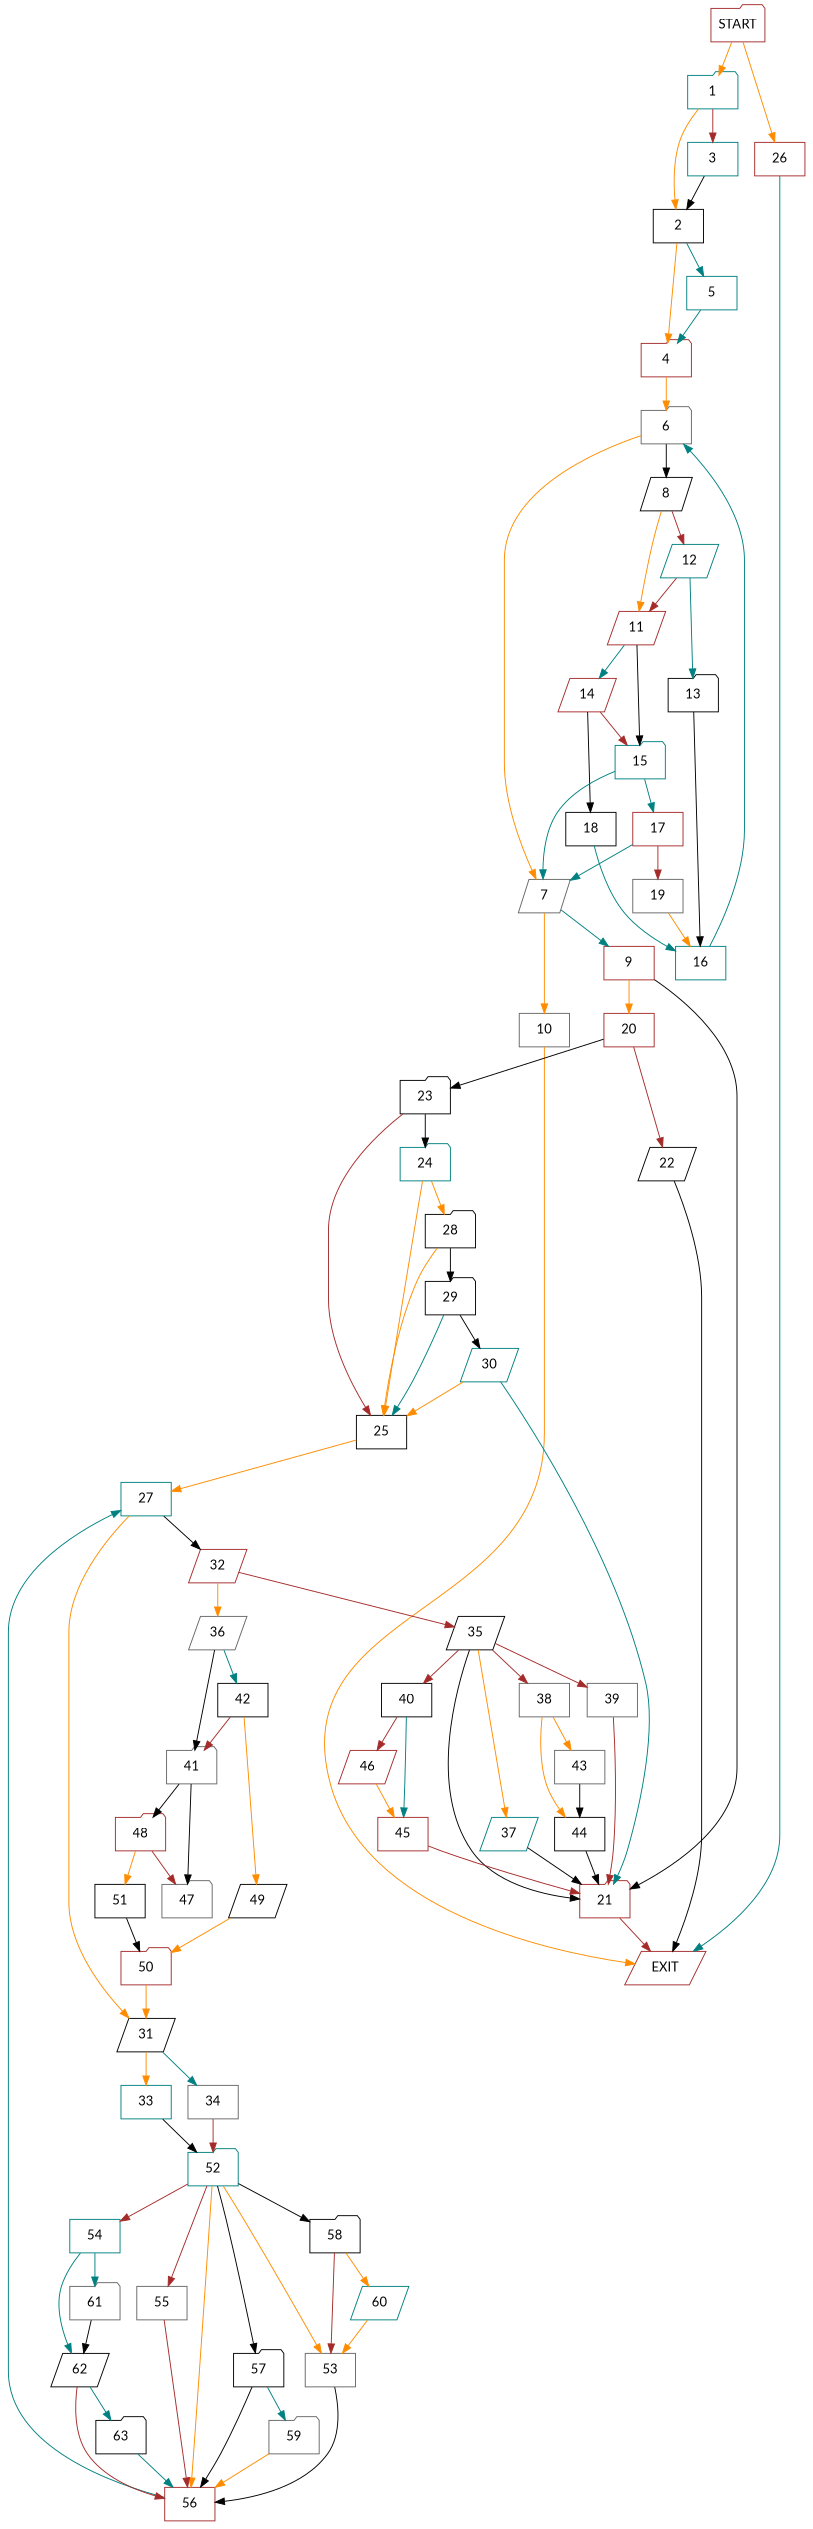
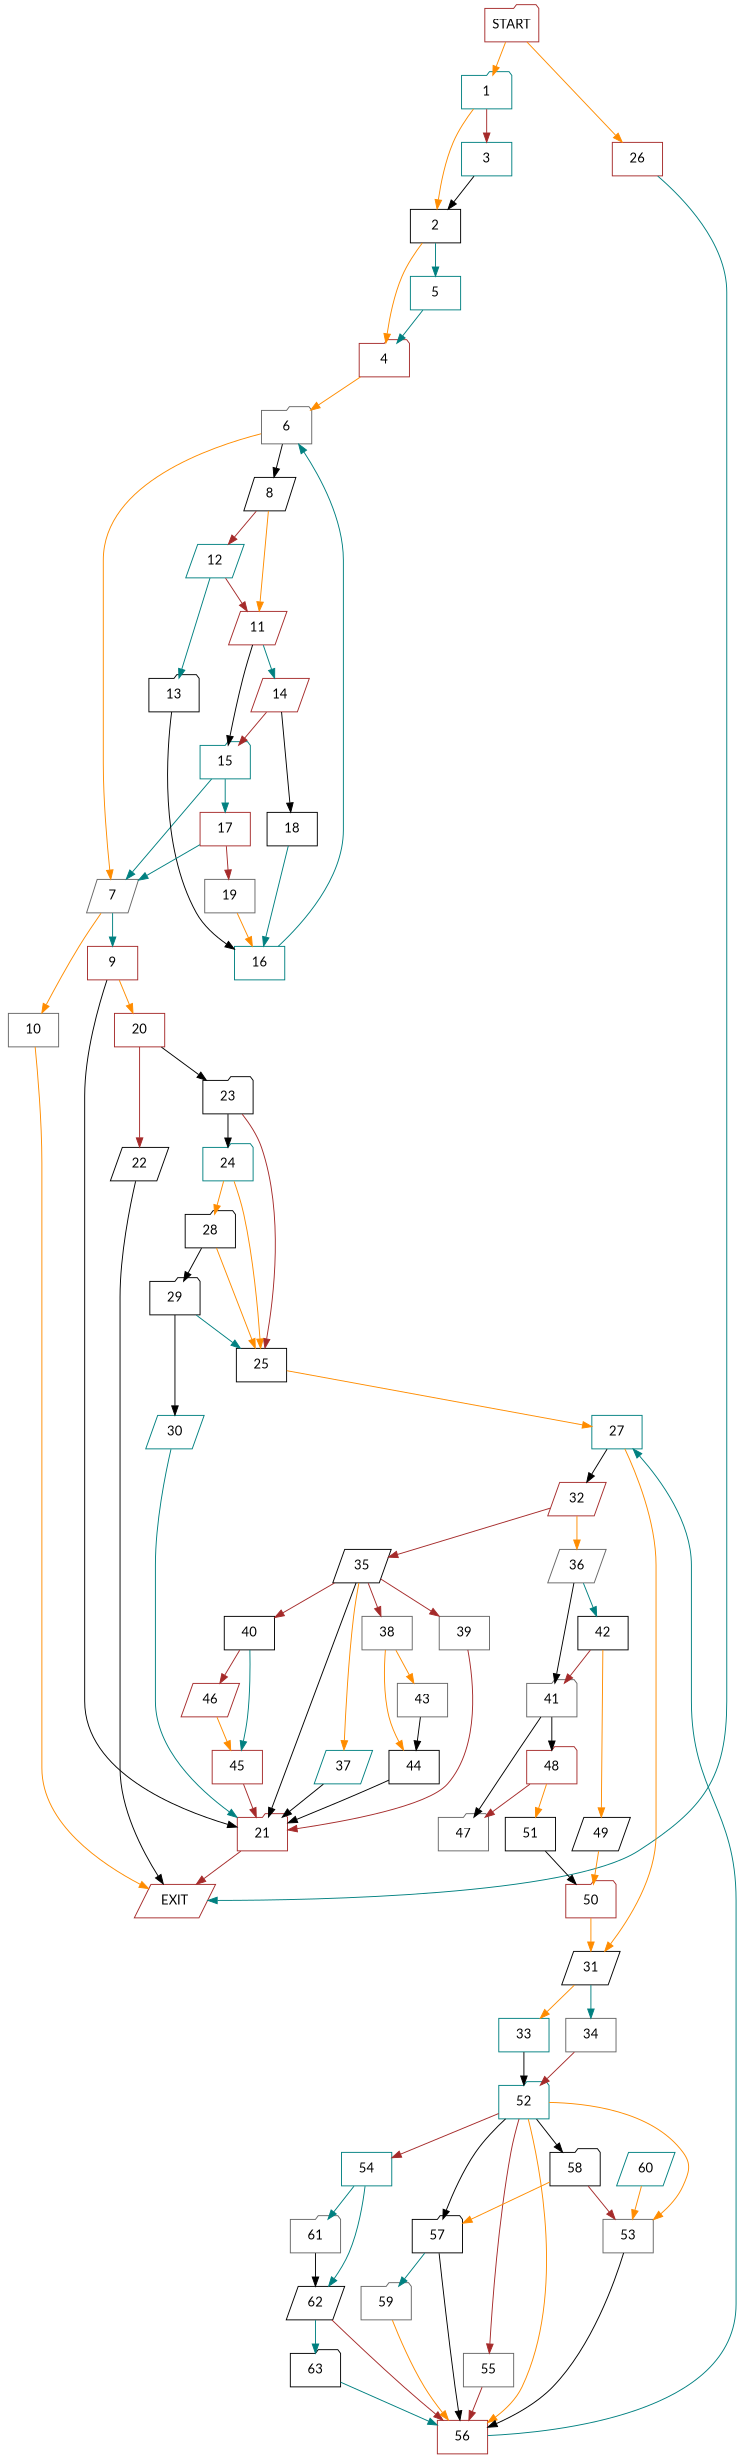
(439, 1396) -> none
(355, 2266) -> (511, 2201)
